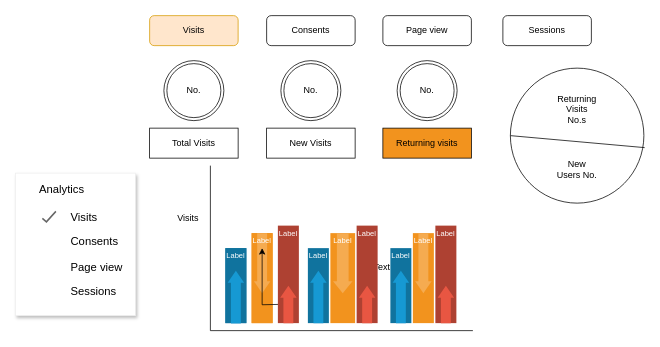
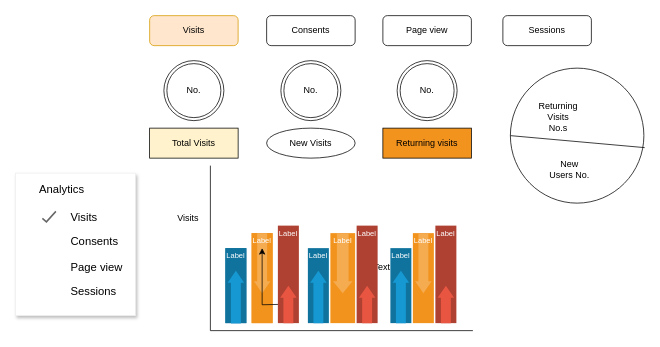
(577, 109) -> (558, 117)
(194, 143) -> (194, 143)
(311, 143) -> (311, 143)
(577, 169) -> (570, 169)
